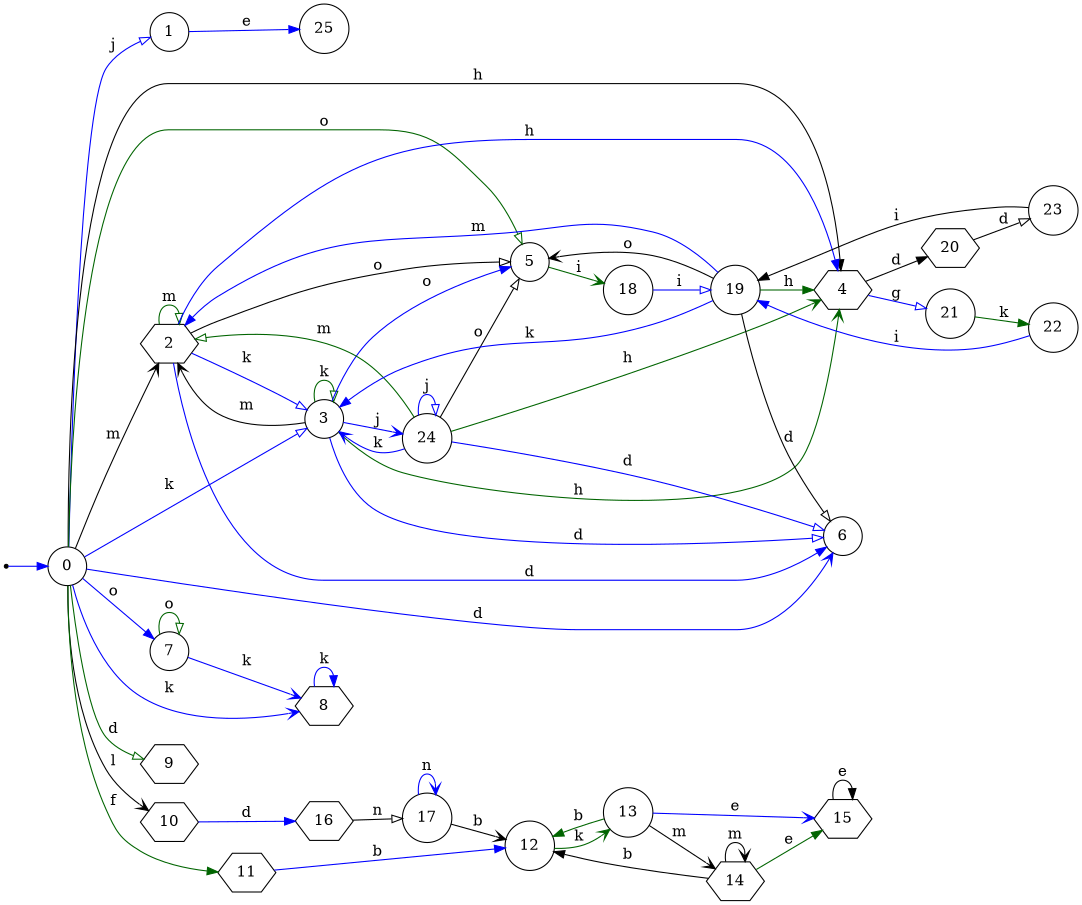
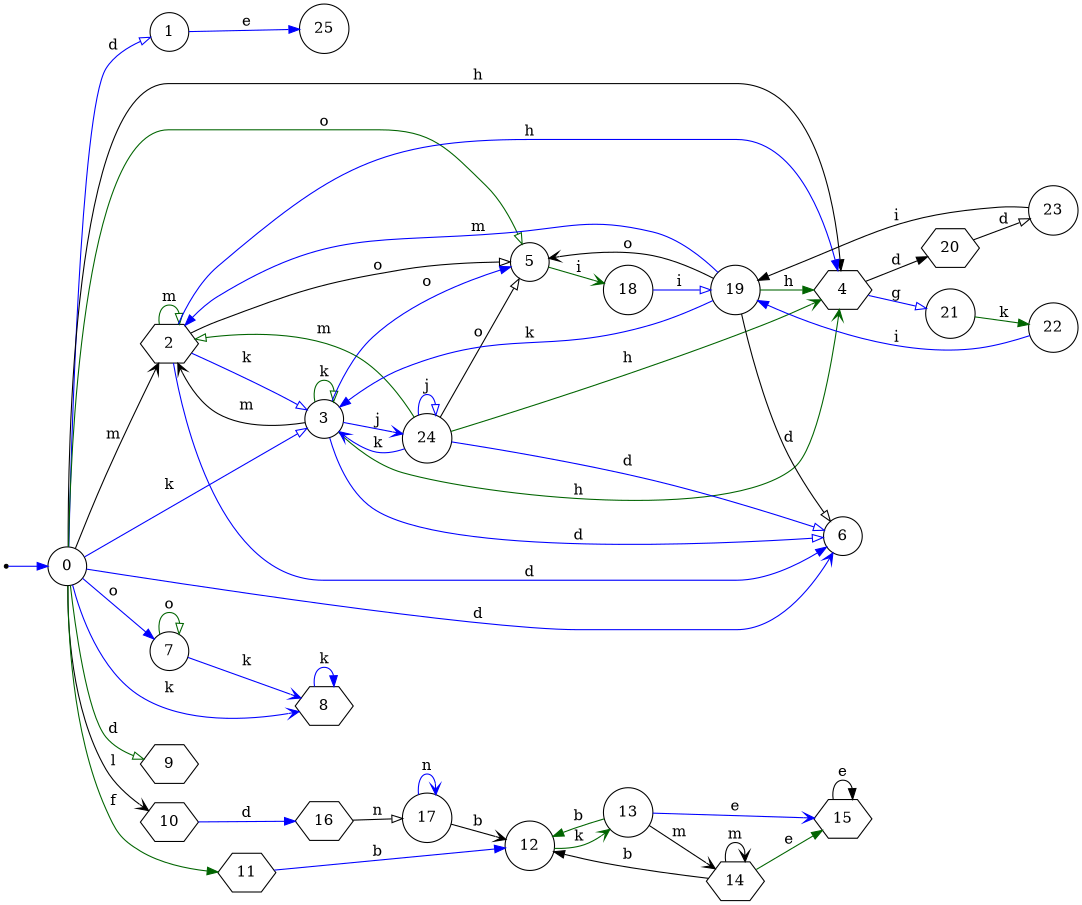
(114, 45) -> (114, 45)
